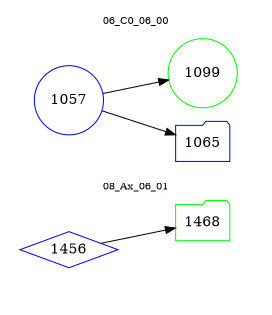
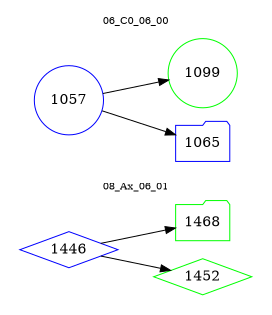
(69, 250) -> (69, 250)
none -> (203, 277)
